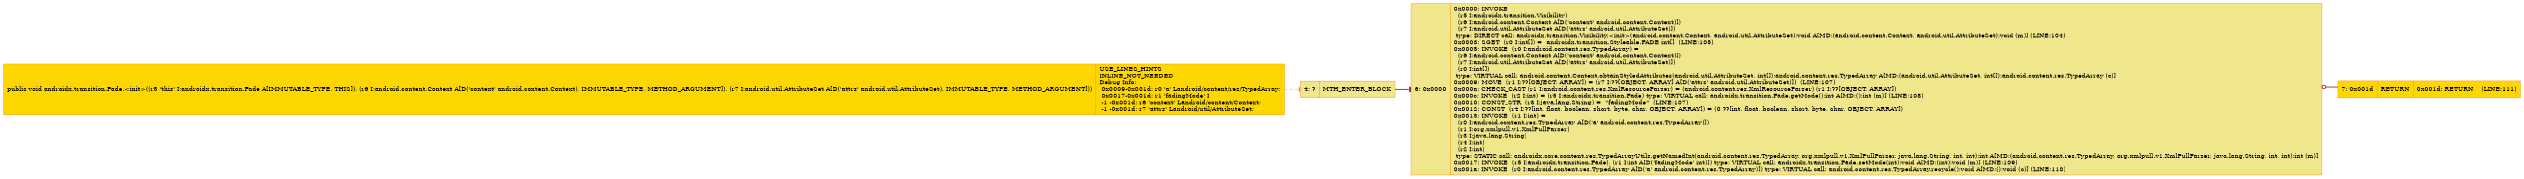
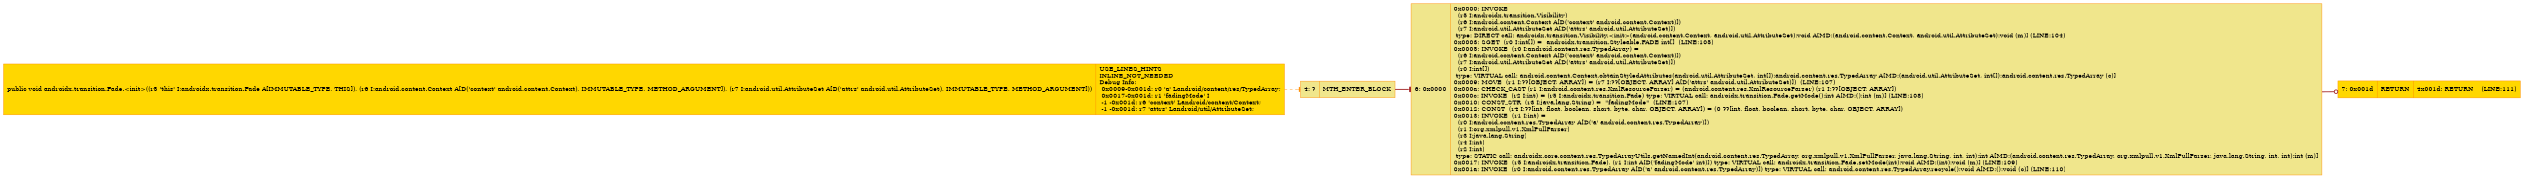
(2332, 87) -> (2328, 92)
(2467, 89) -> (2467, 89)
